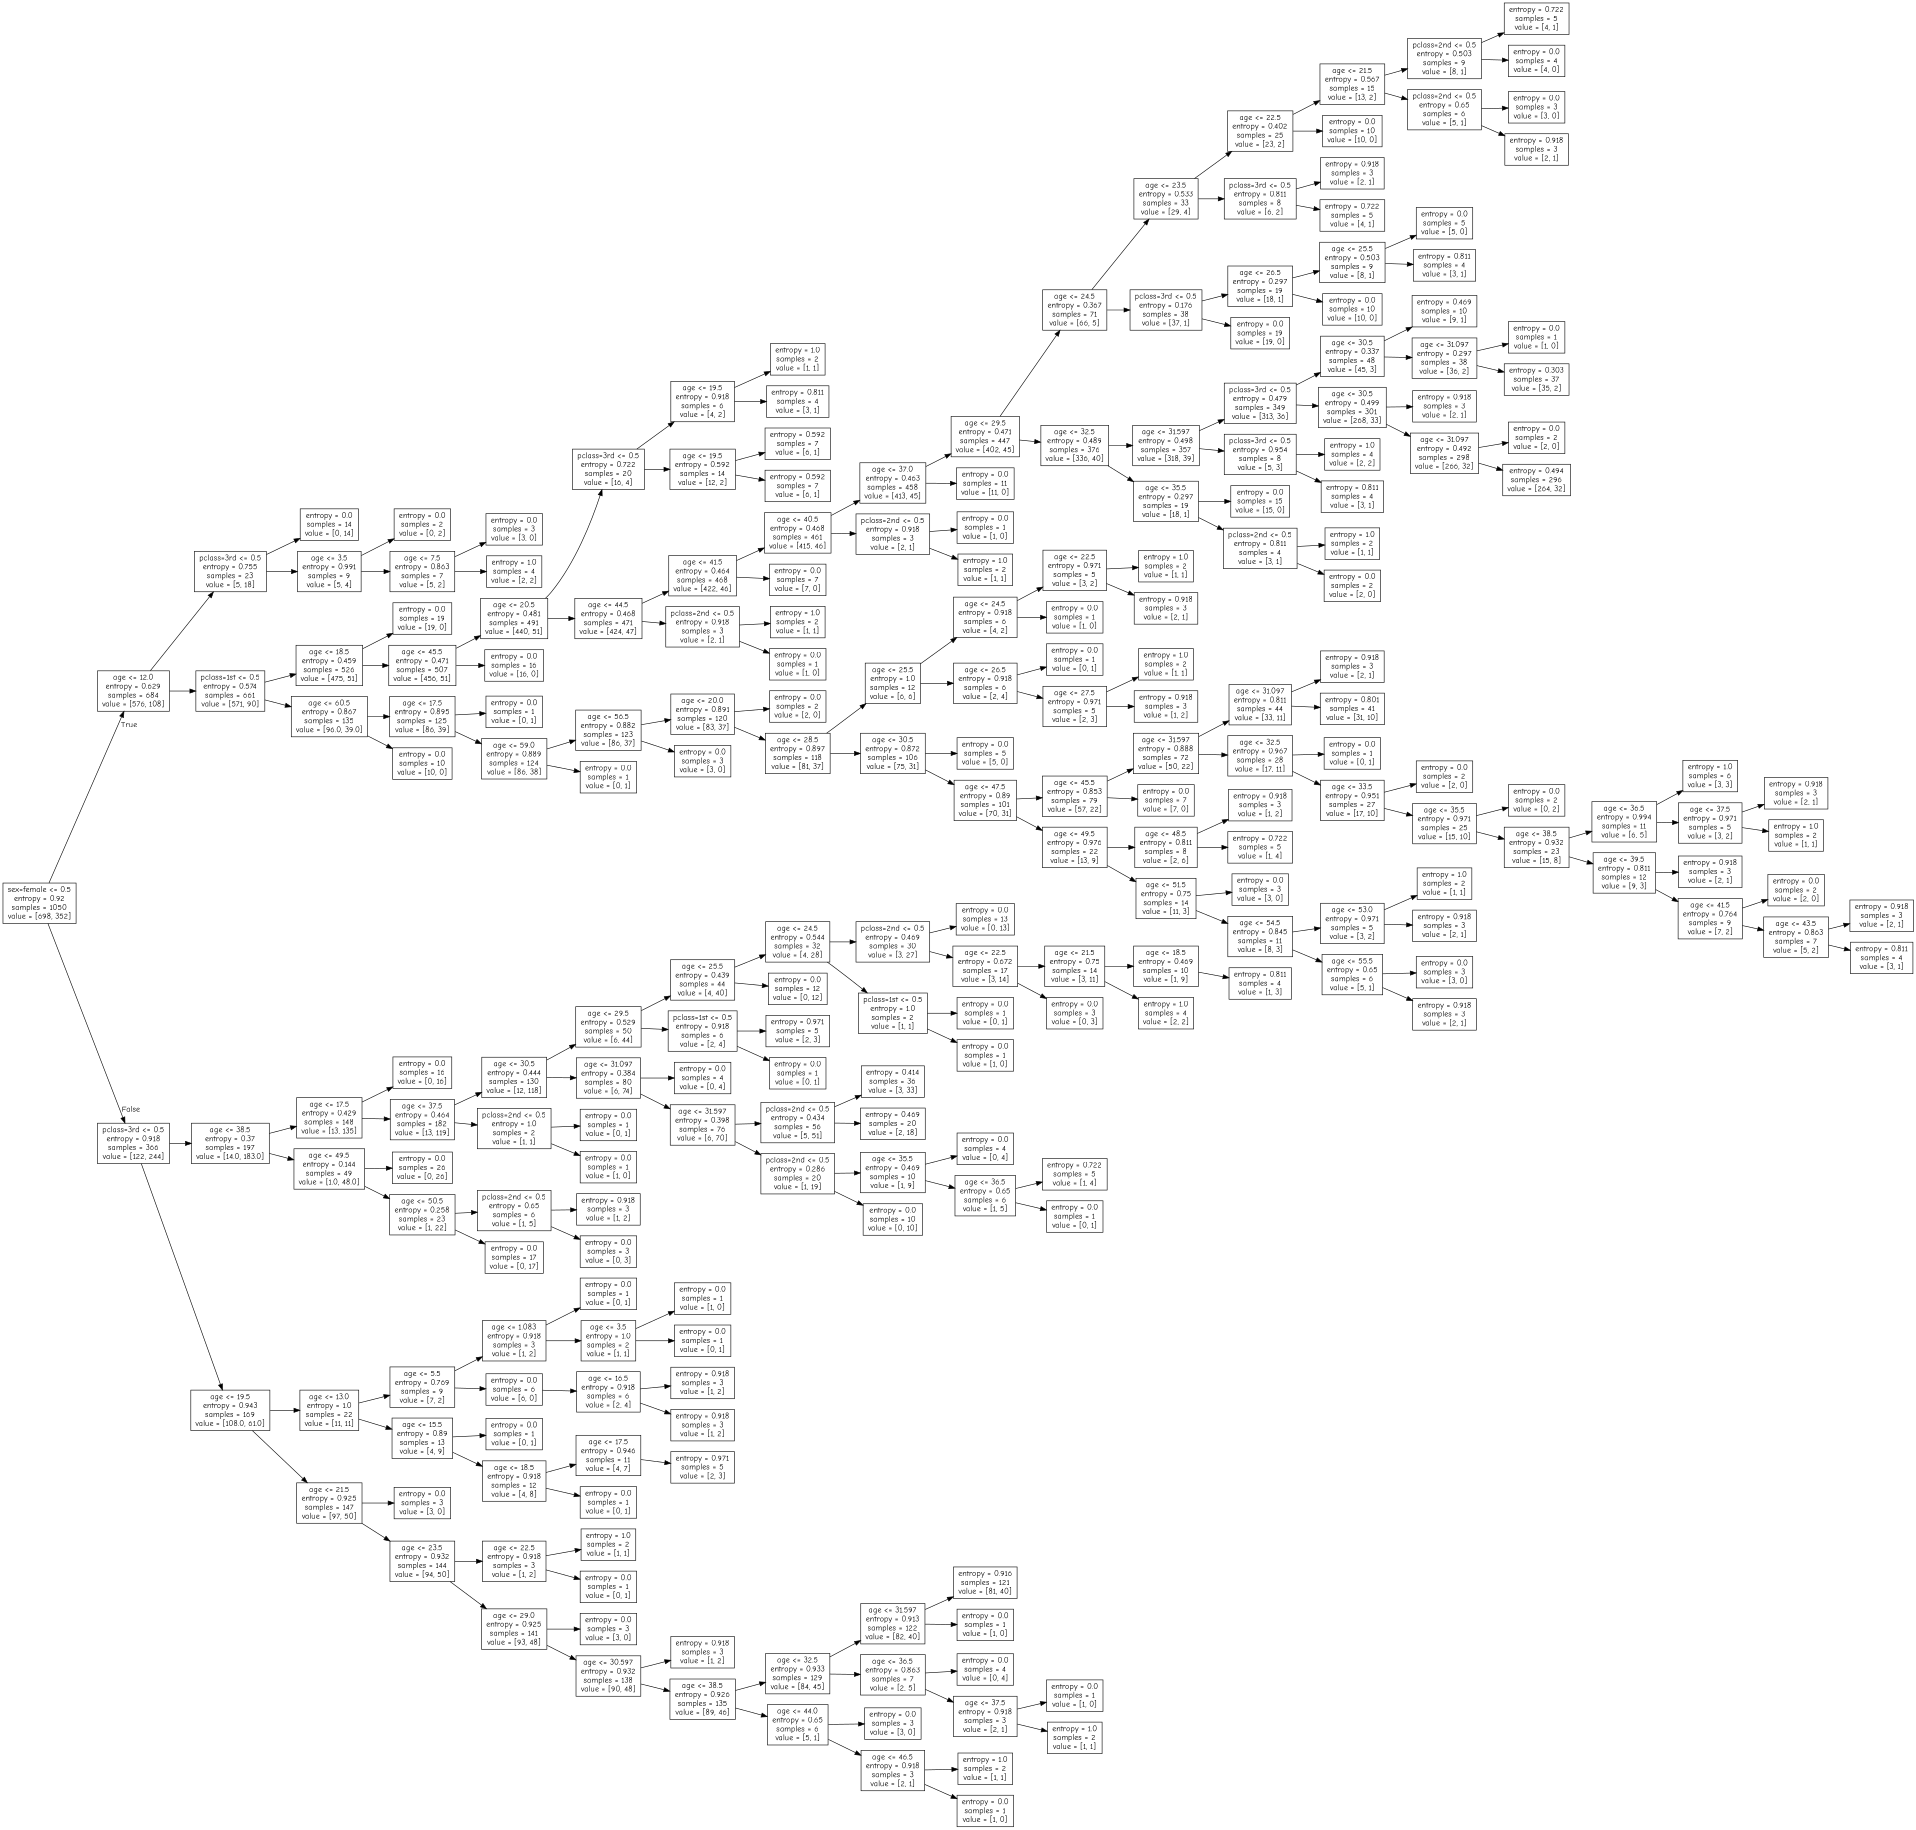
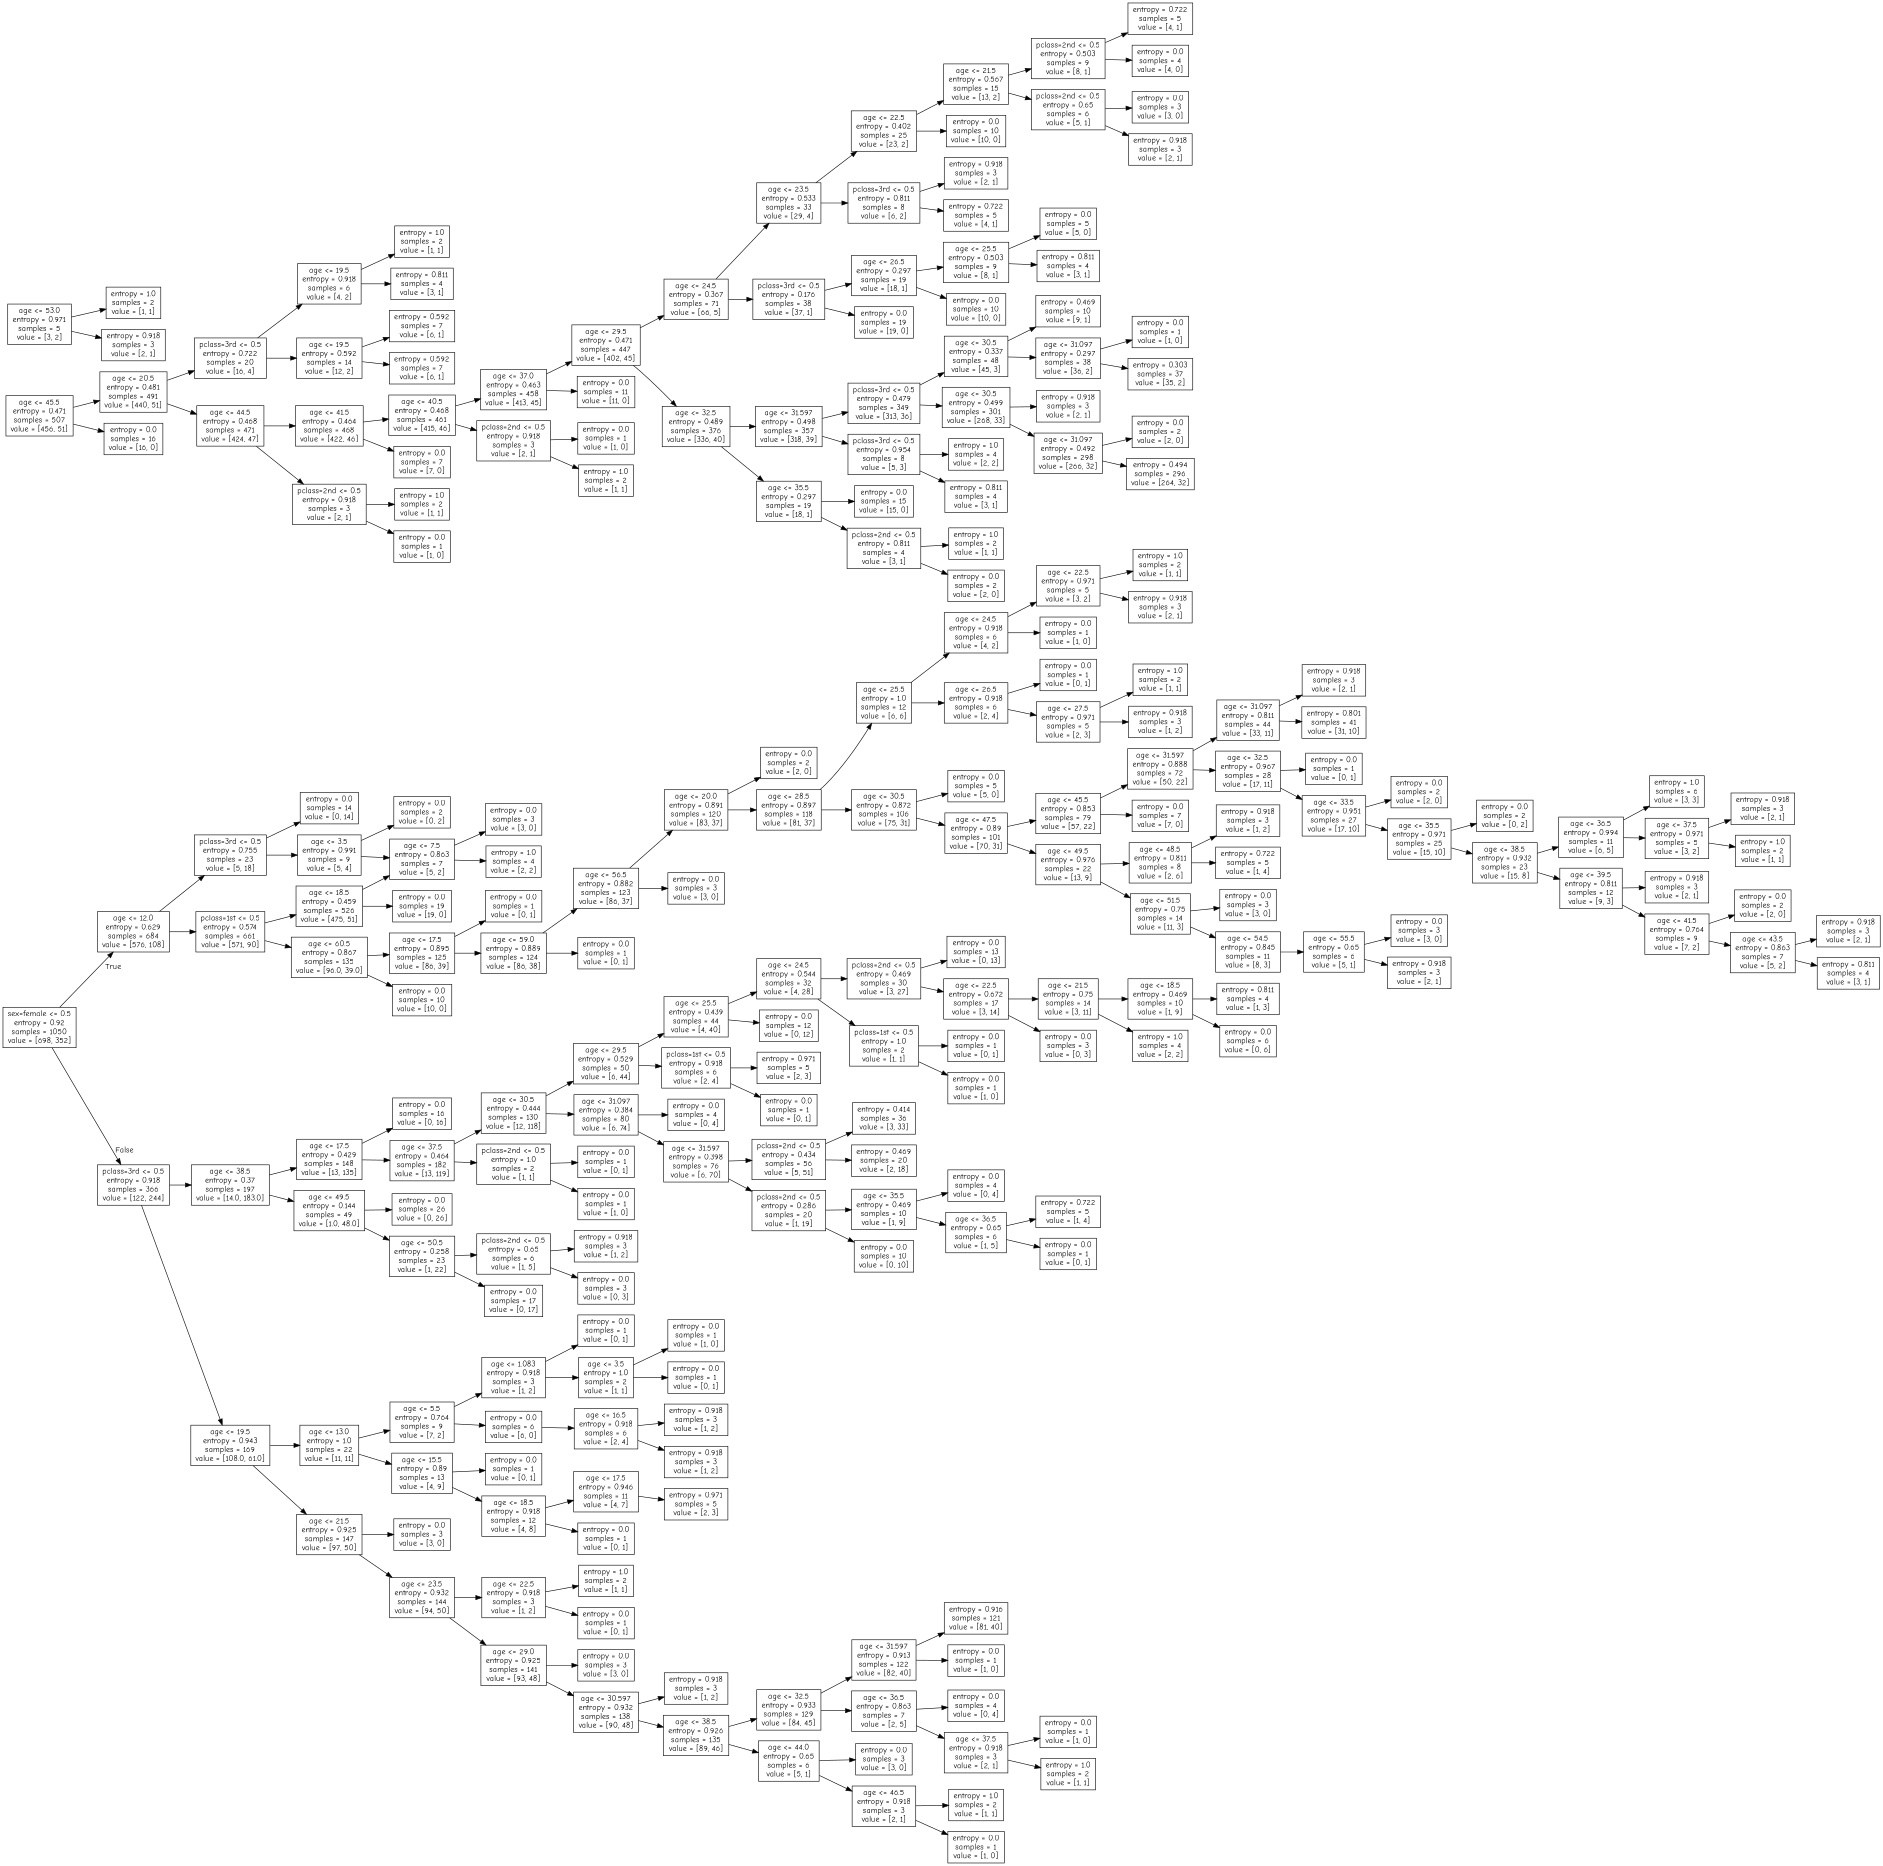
(373, 665) -> (373, 884)
(1304, 930) -> none
none -> (1248, 1041)
(422, 1387) -> (422, 1422)
